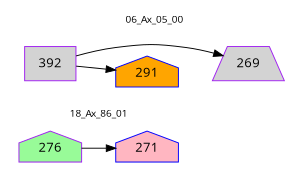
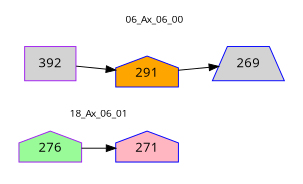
(154, 20) -> (154, 20)
(145, 45) -> (194, 69)
(248, 64) -> (248, 64)
(99, 114) -> (99, 114)
